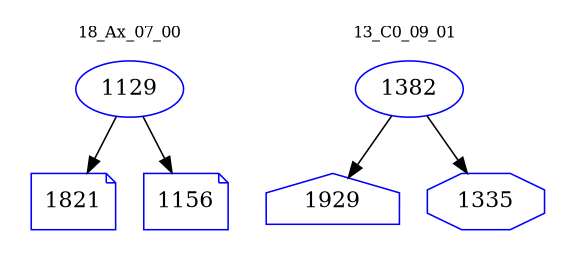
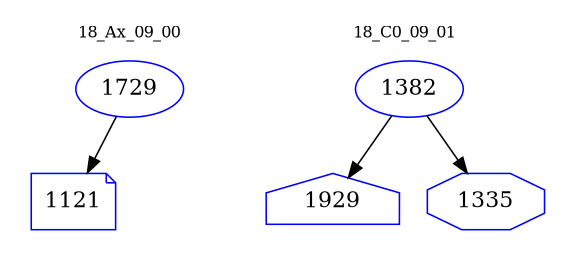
(130, 34) -> (130, 34)
(405, 34) -> (405, 34)
(130, 89) -> (130, 89)
(73, 202) -> (73, 202)
(186, 202) -> none
